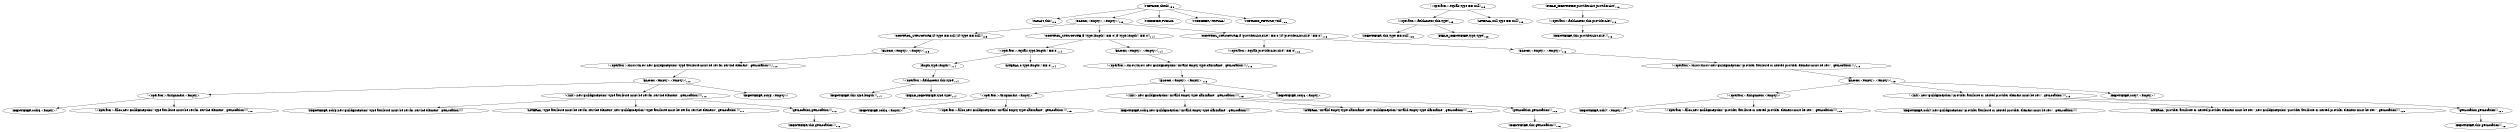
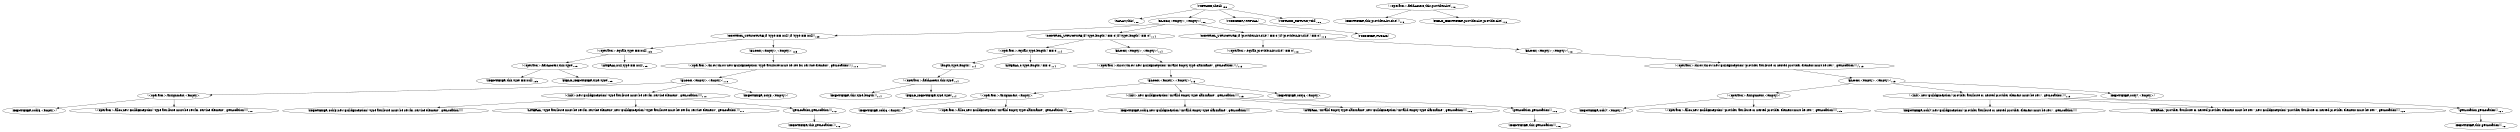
(1159, 13) -> (1307, 29)
(1583, 13) -> (1445, 14)
none -> (697, 44)
